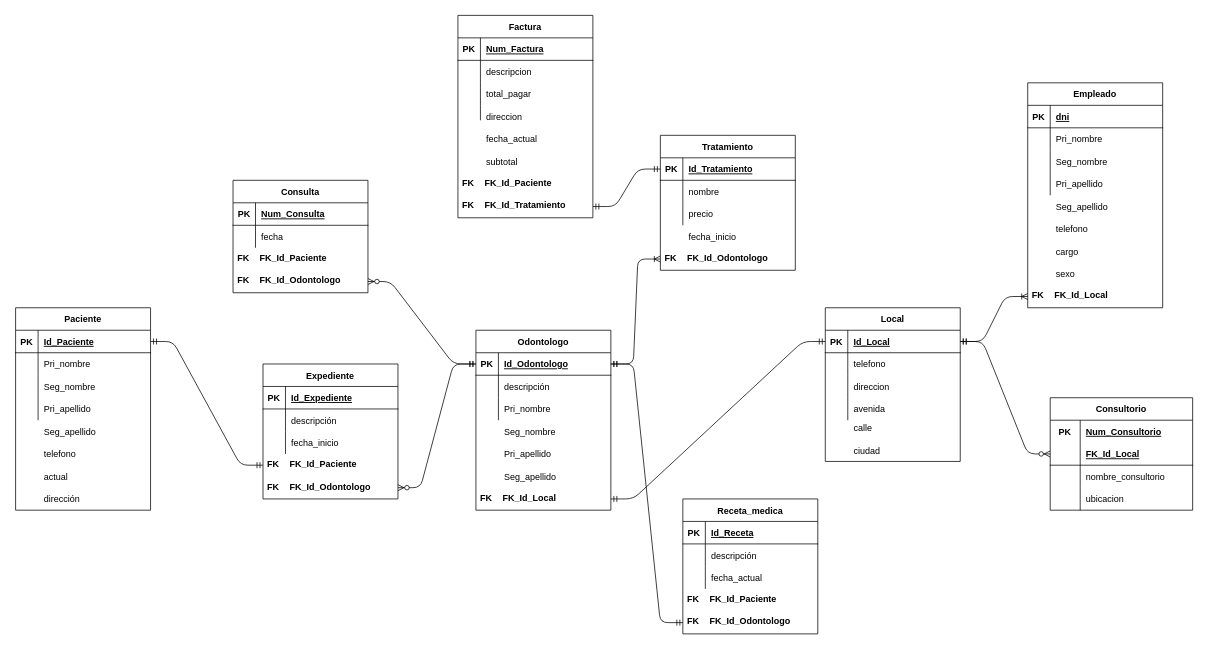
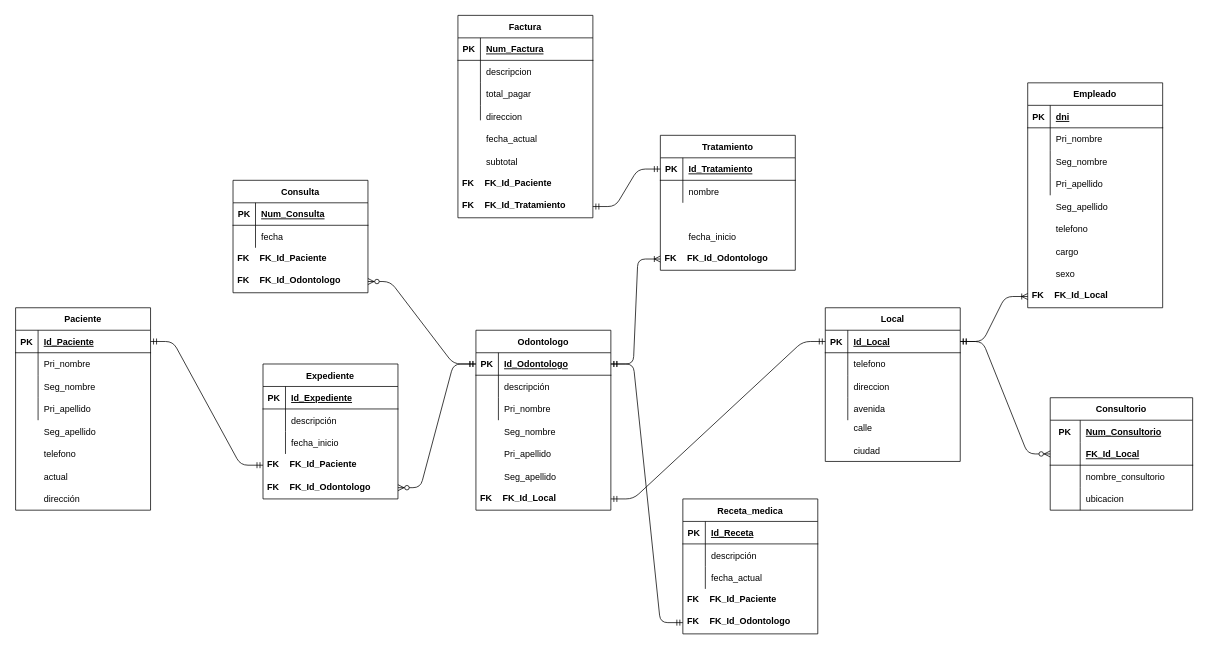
(739, 214) -> none
